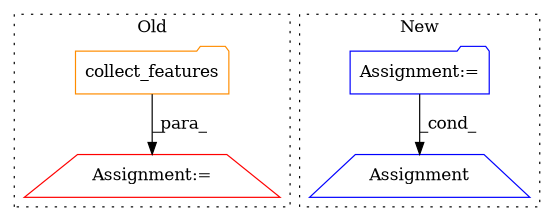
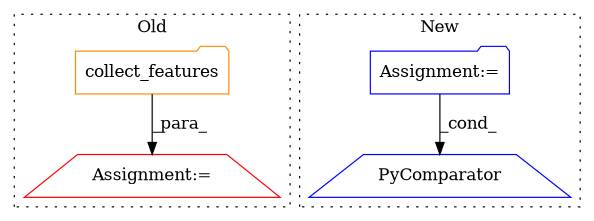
(420, 176) -> (440, 176)
